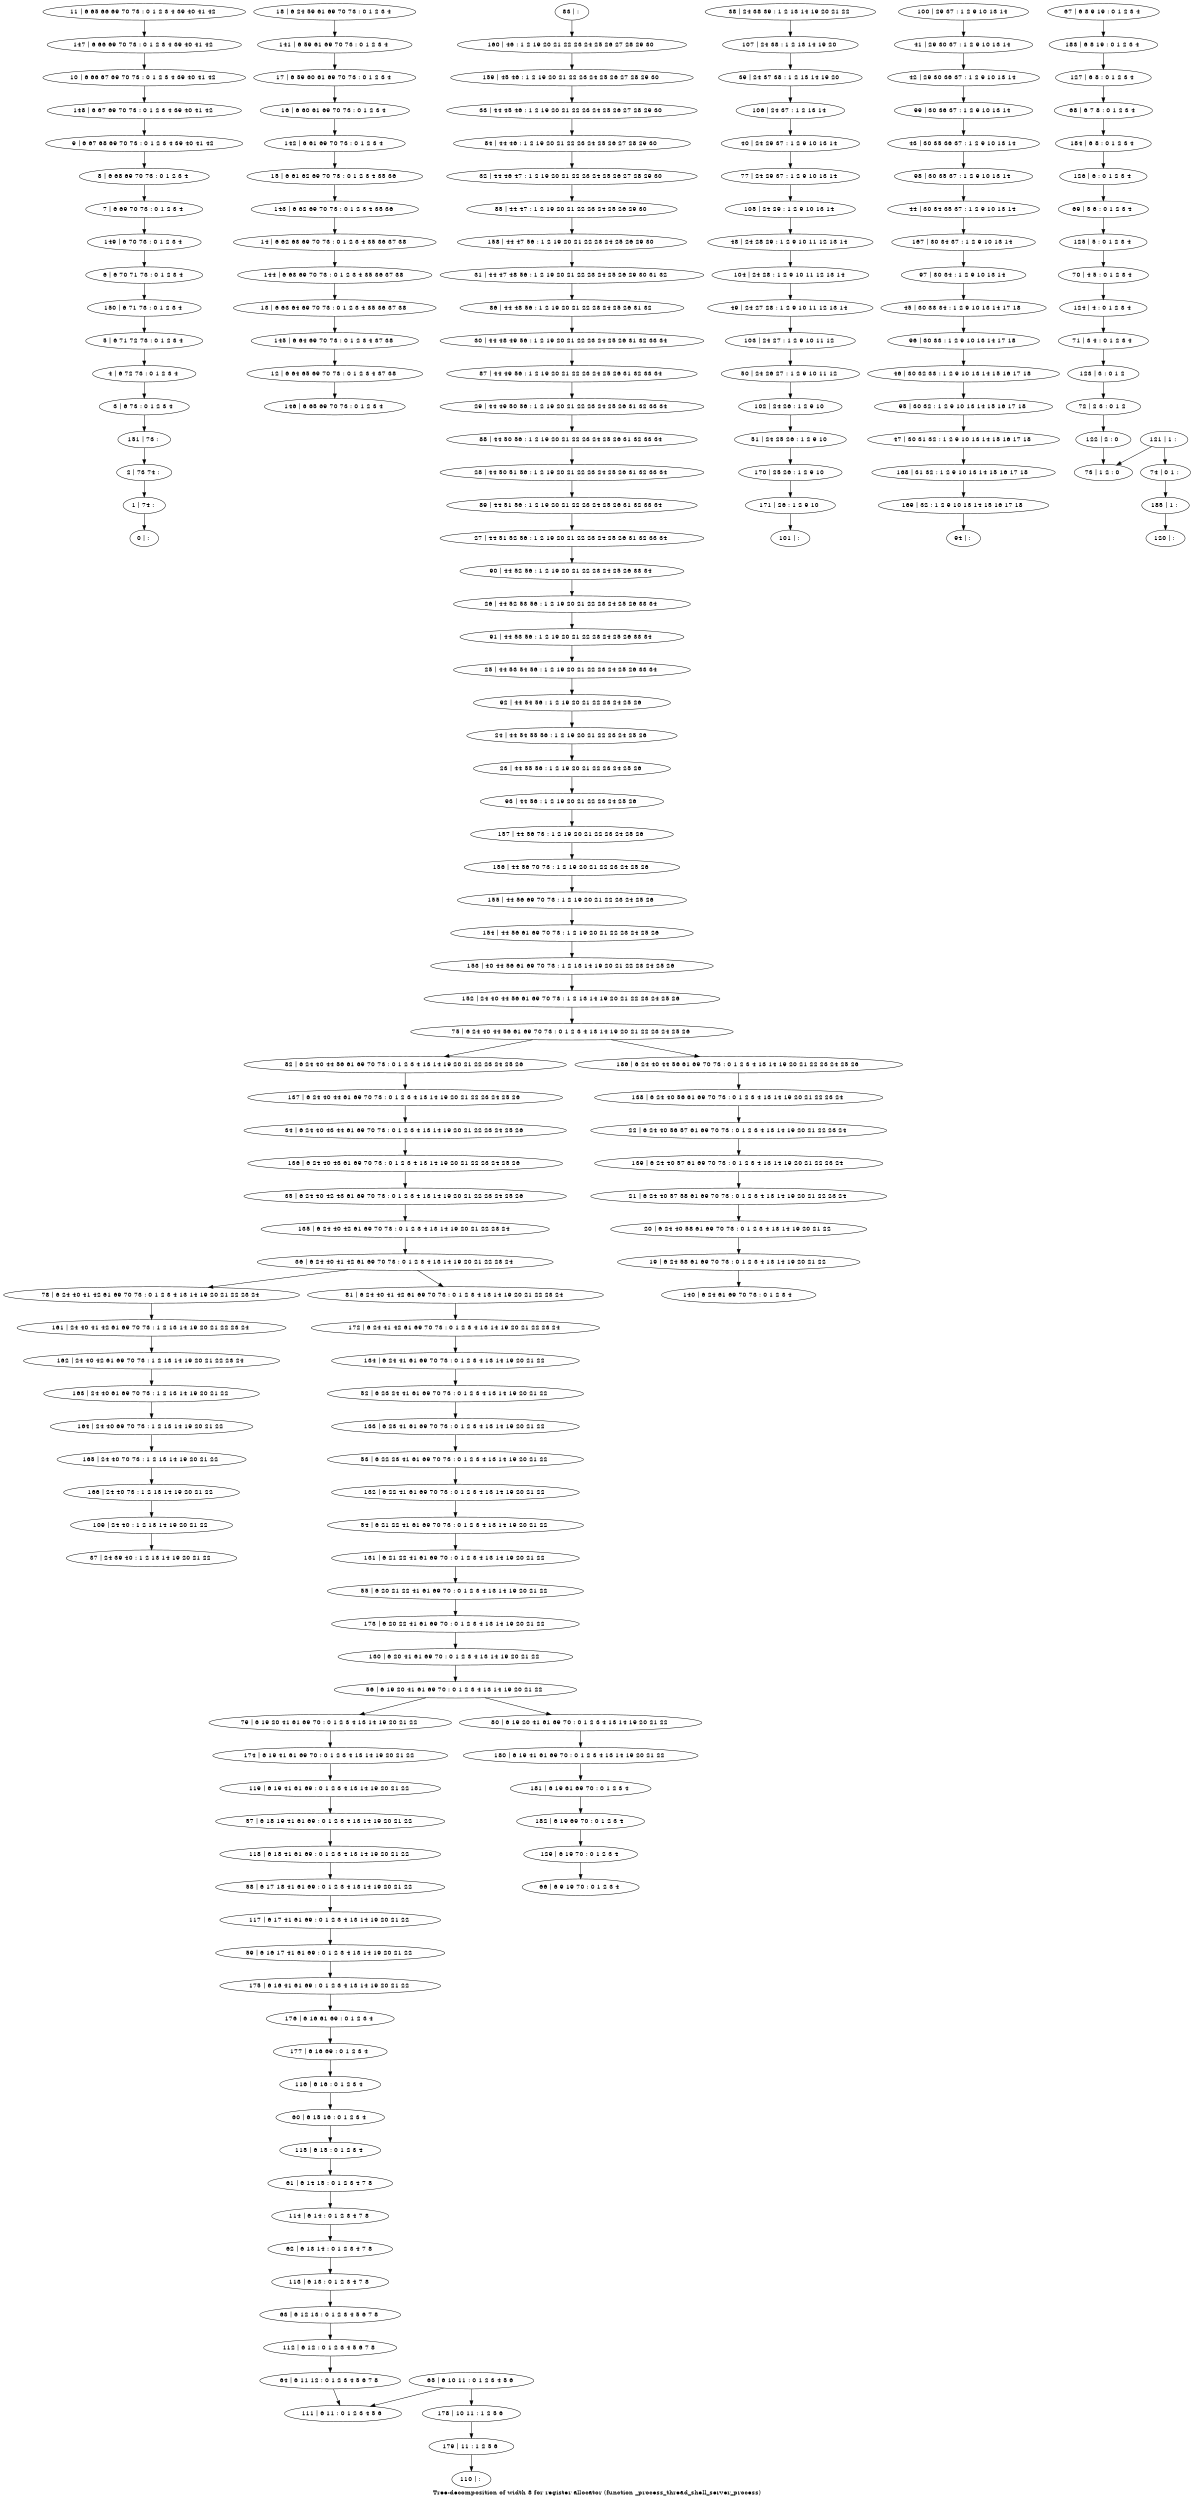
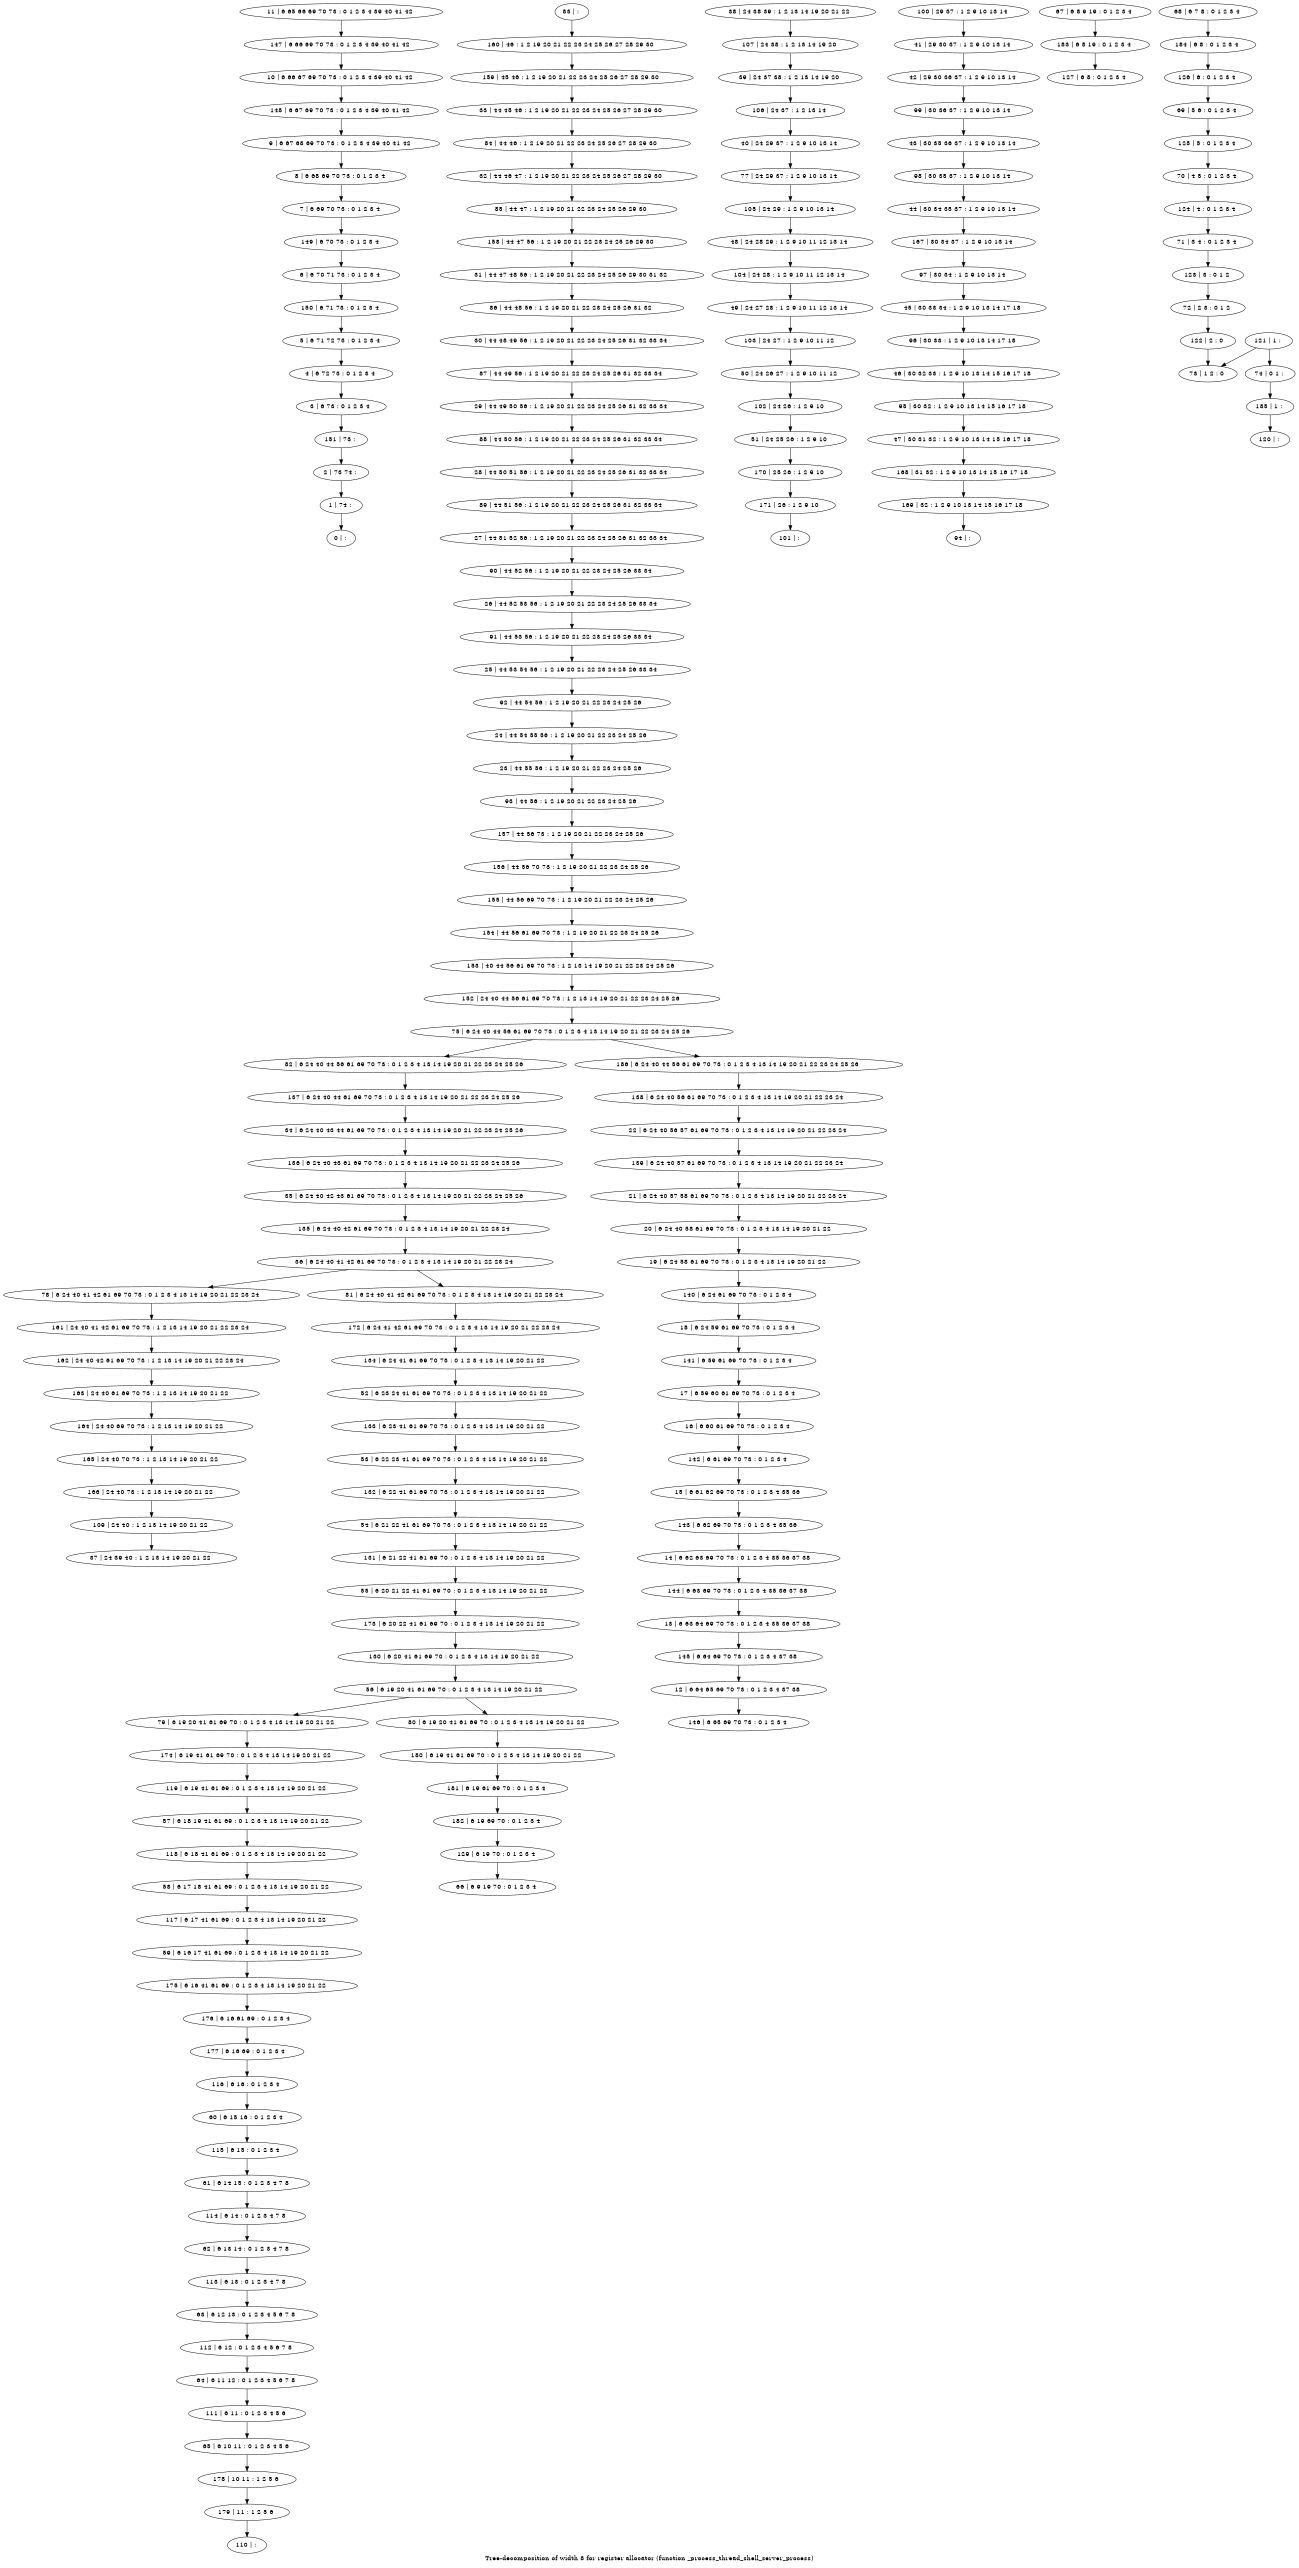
(1103, 92) -> none
none -> (739, 1309)
(409, 2397) -> (247, 2428)
